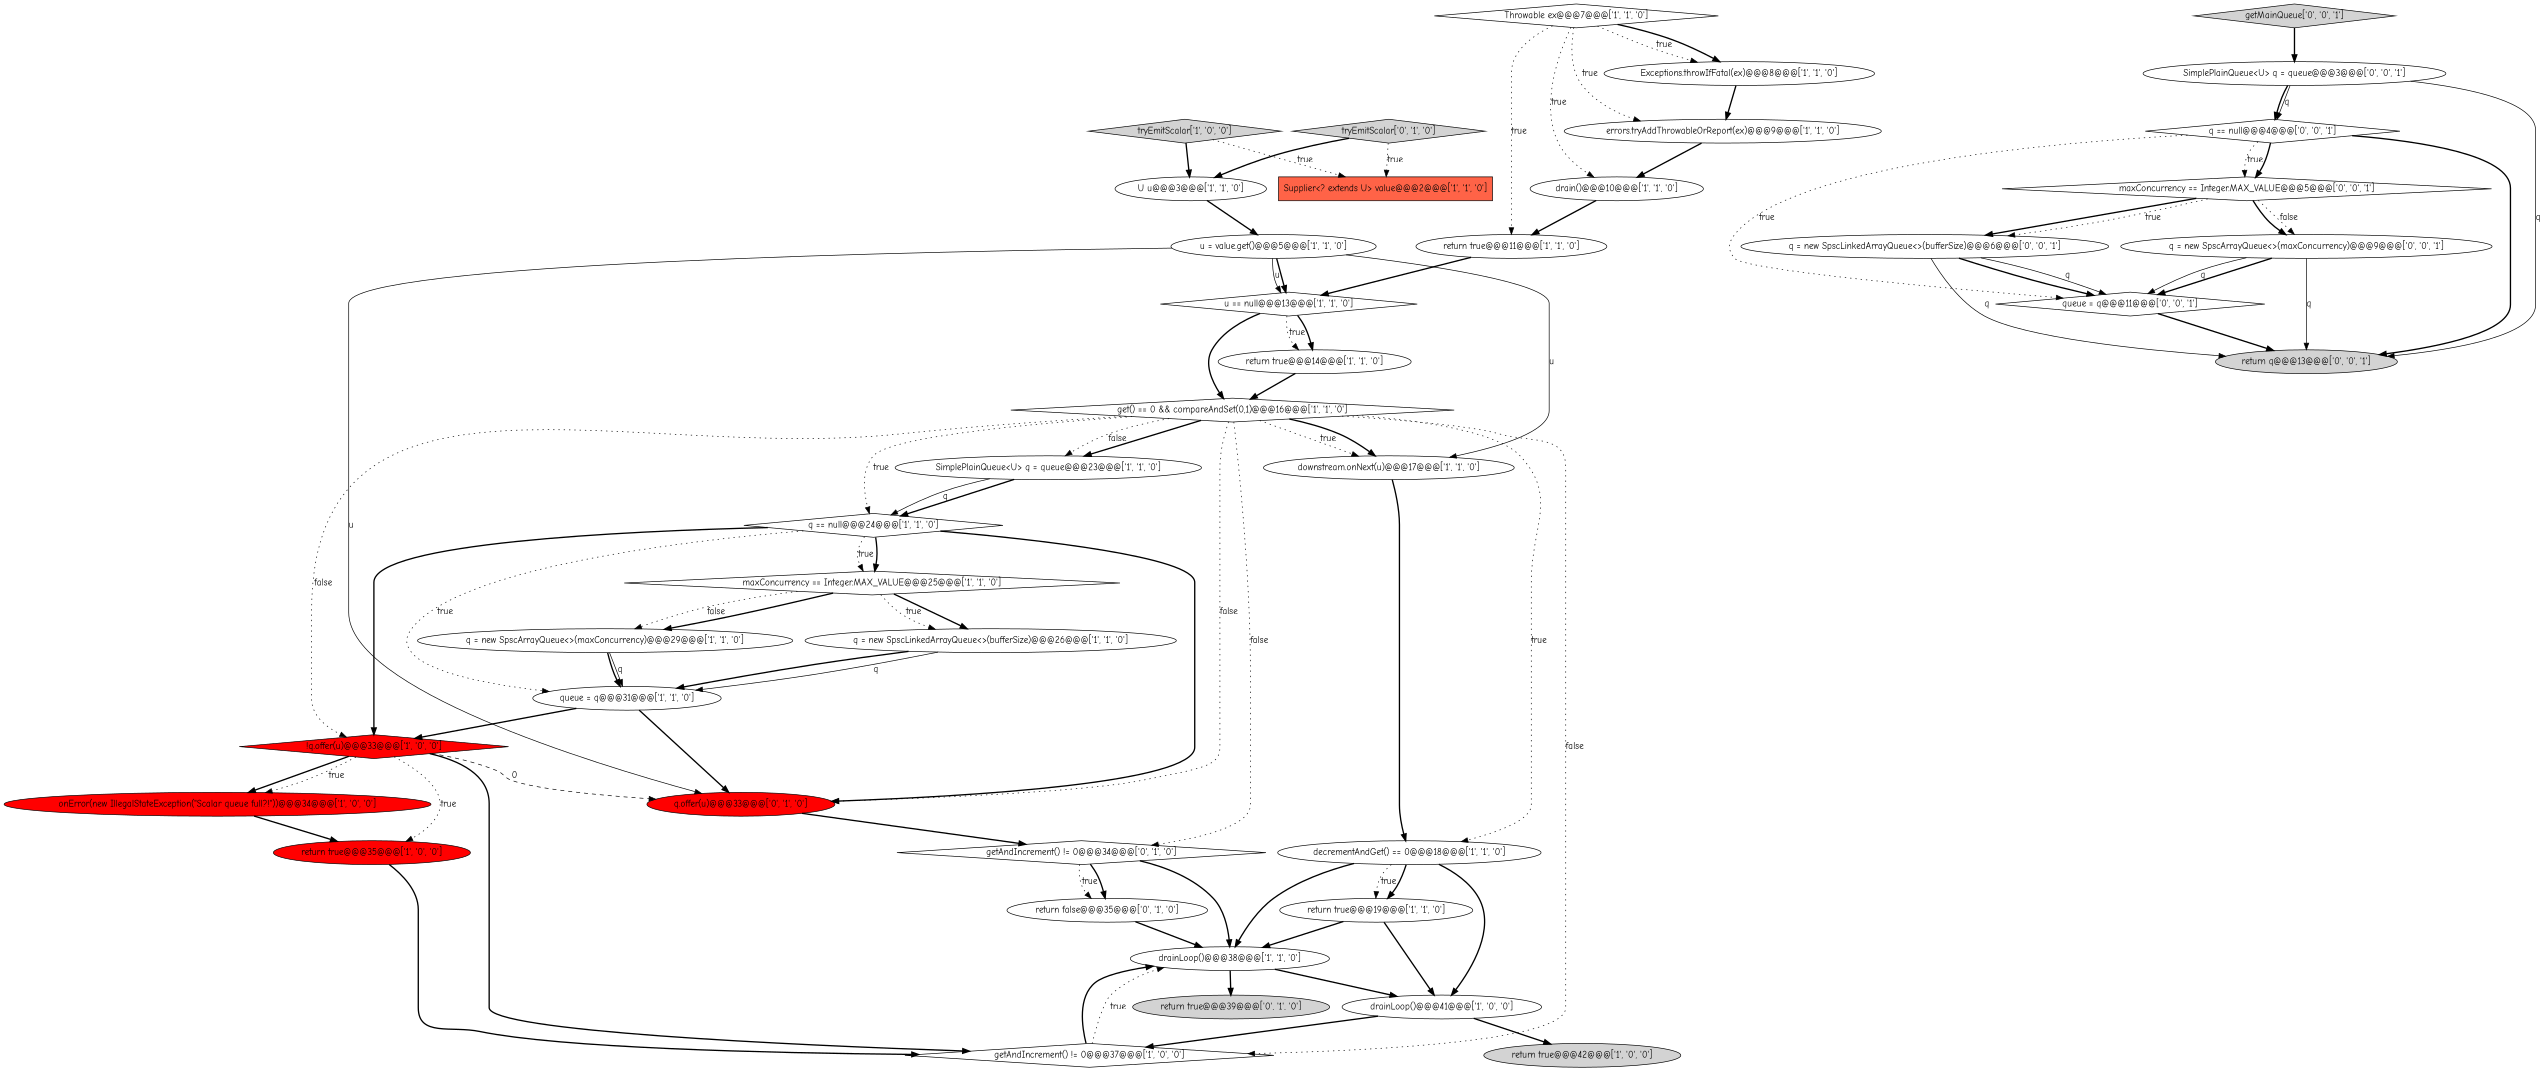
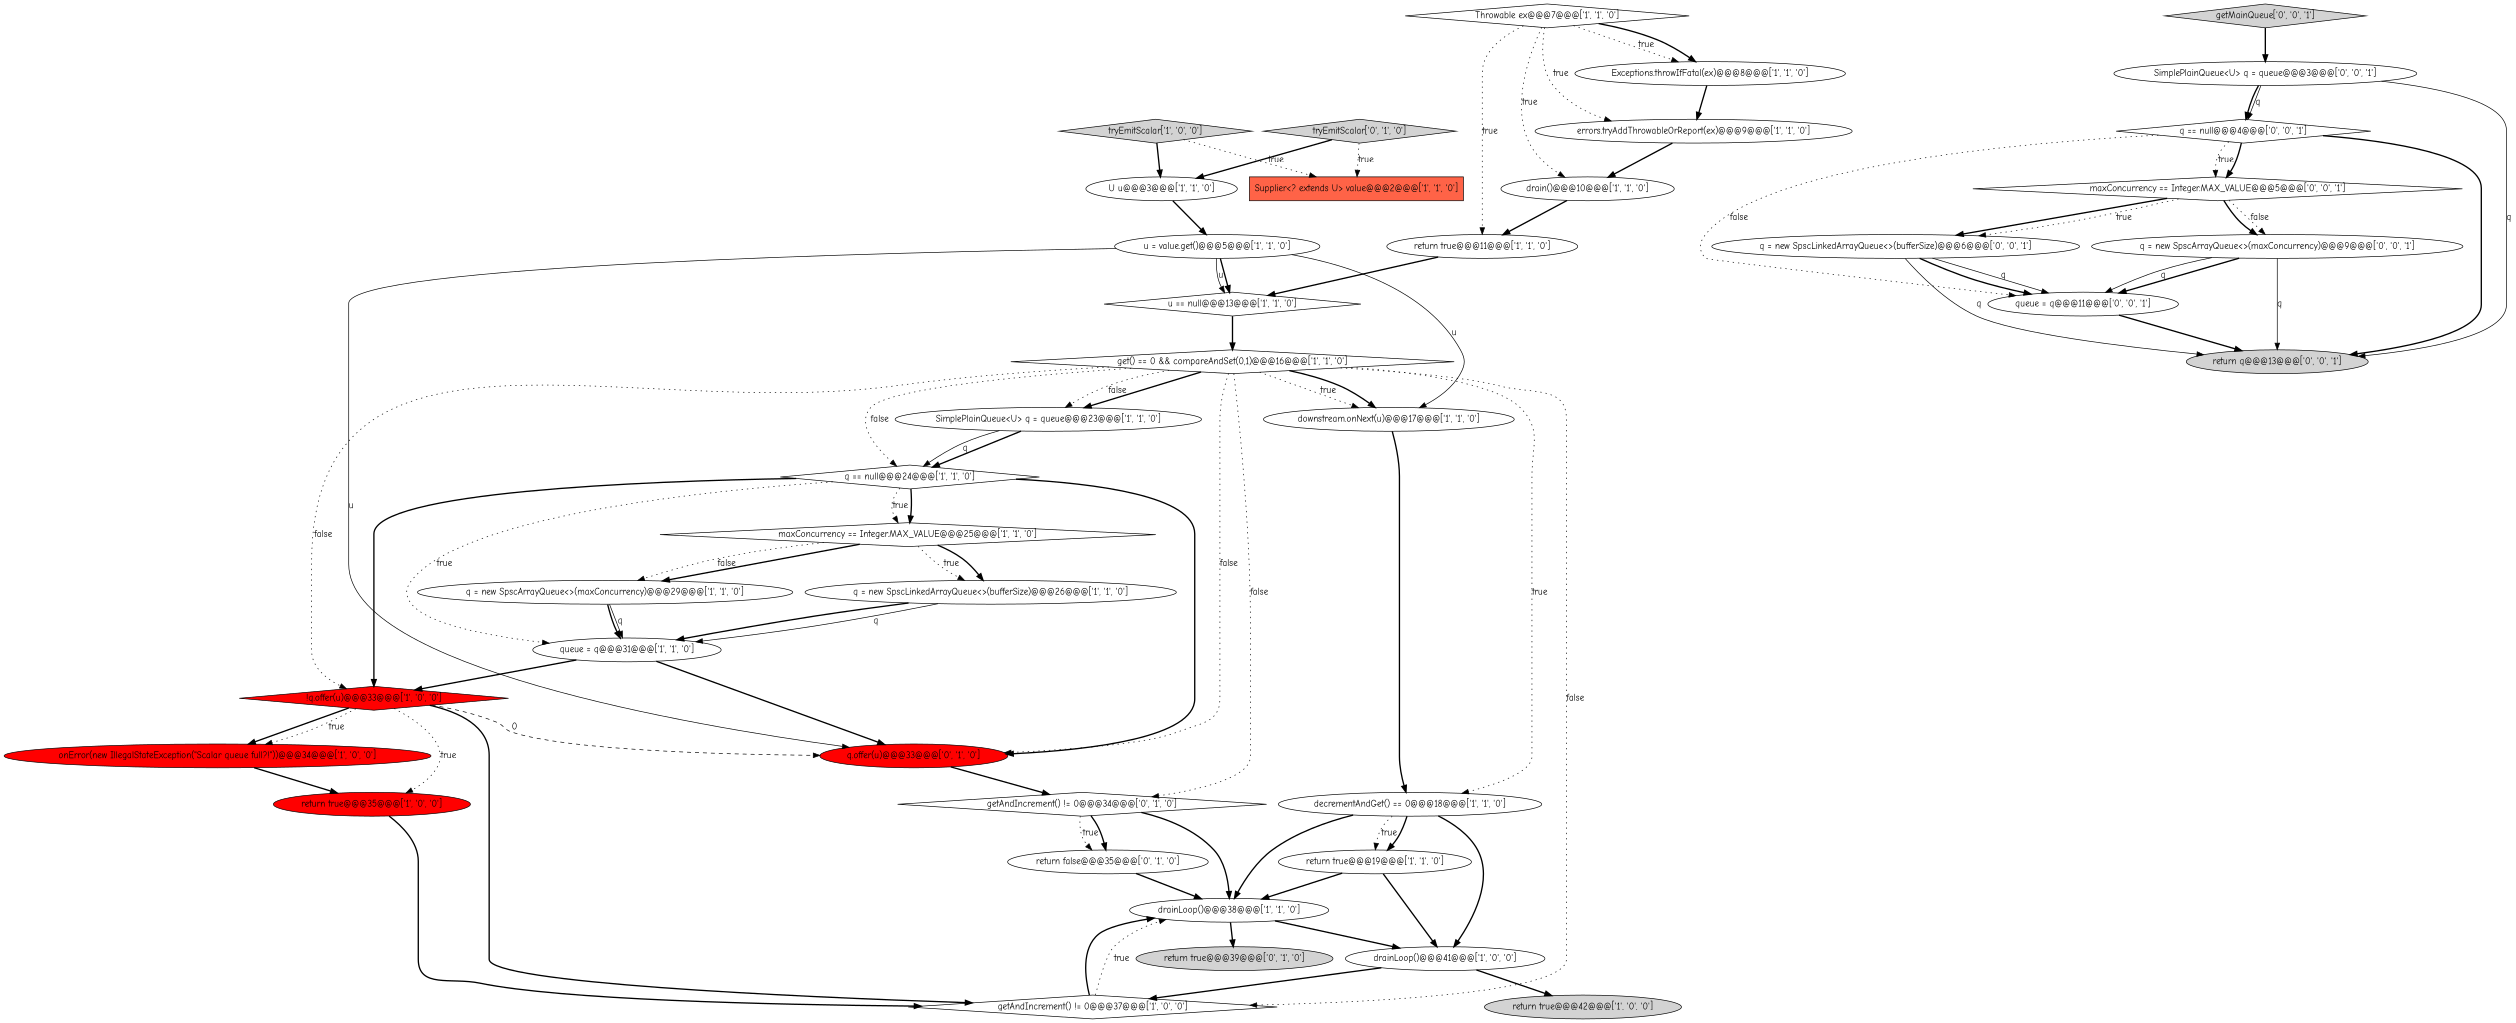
(1767, 218) -> (1739, 218)
(2130, 304) -> (2083, 304)
(1315, 362) -> none
(881, 468) -> (880, 419)
